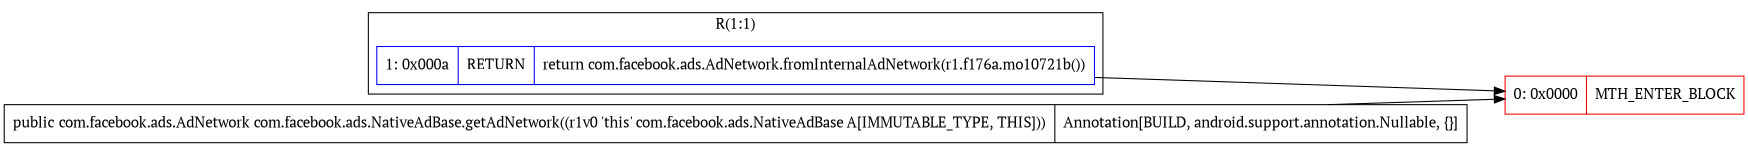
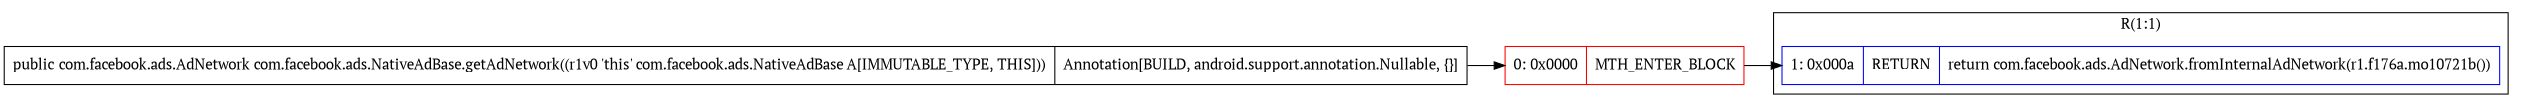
(1294, 84) -> (1758, 66)
